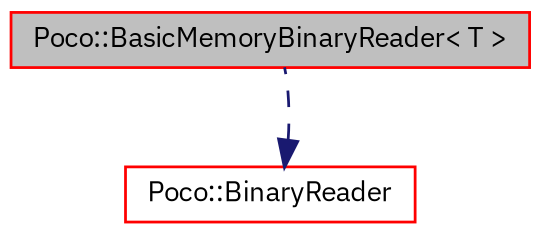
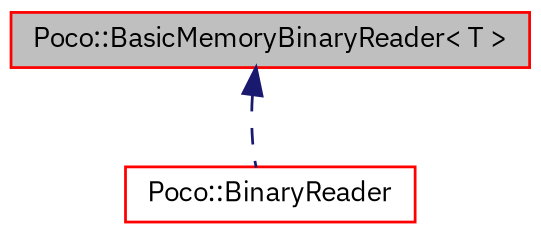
(289, 104) -> (252, 131)
